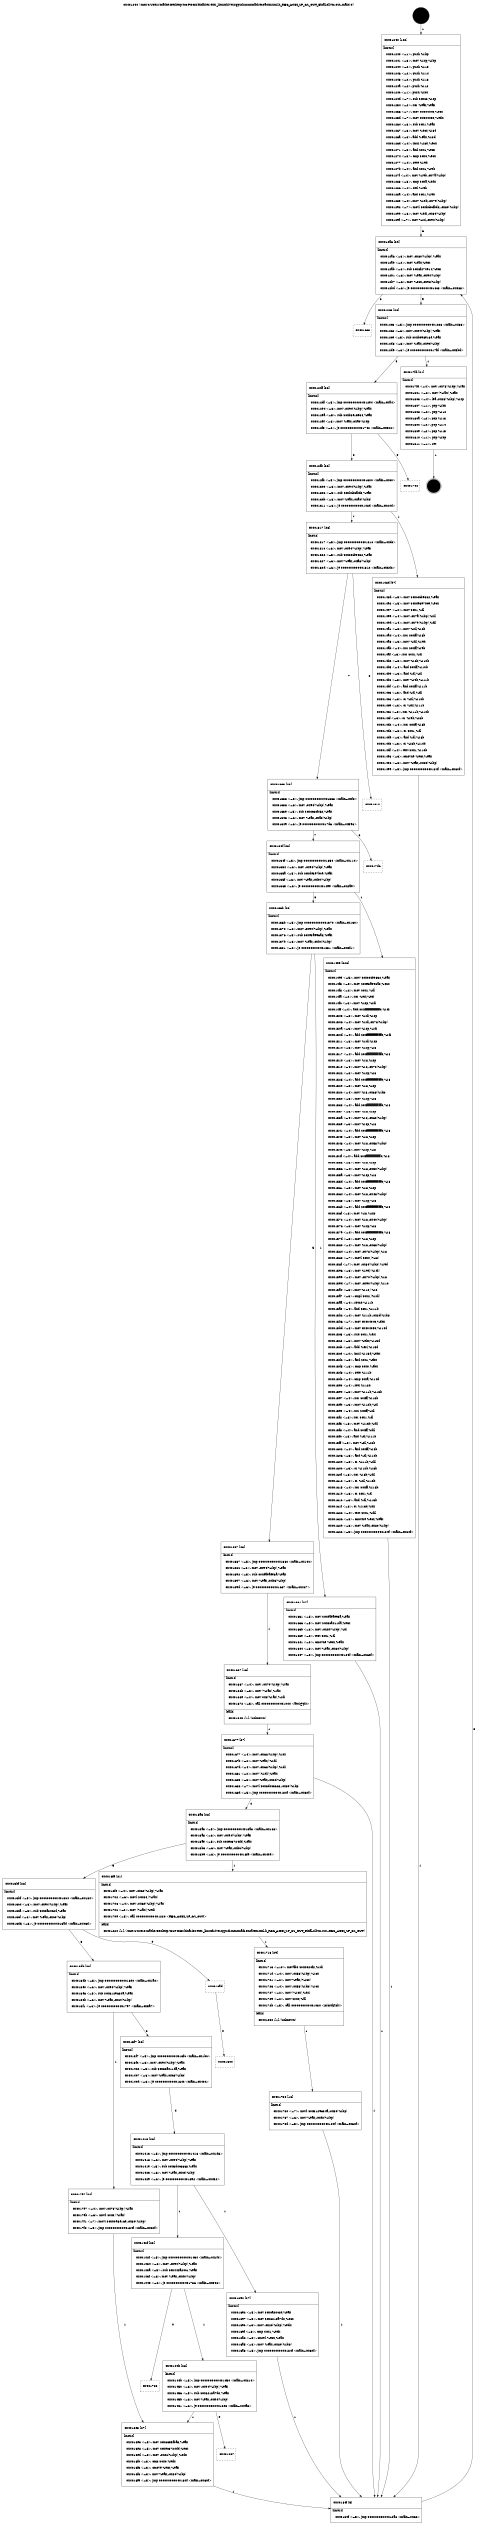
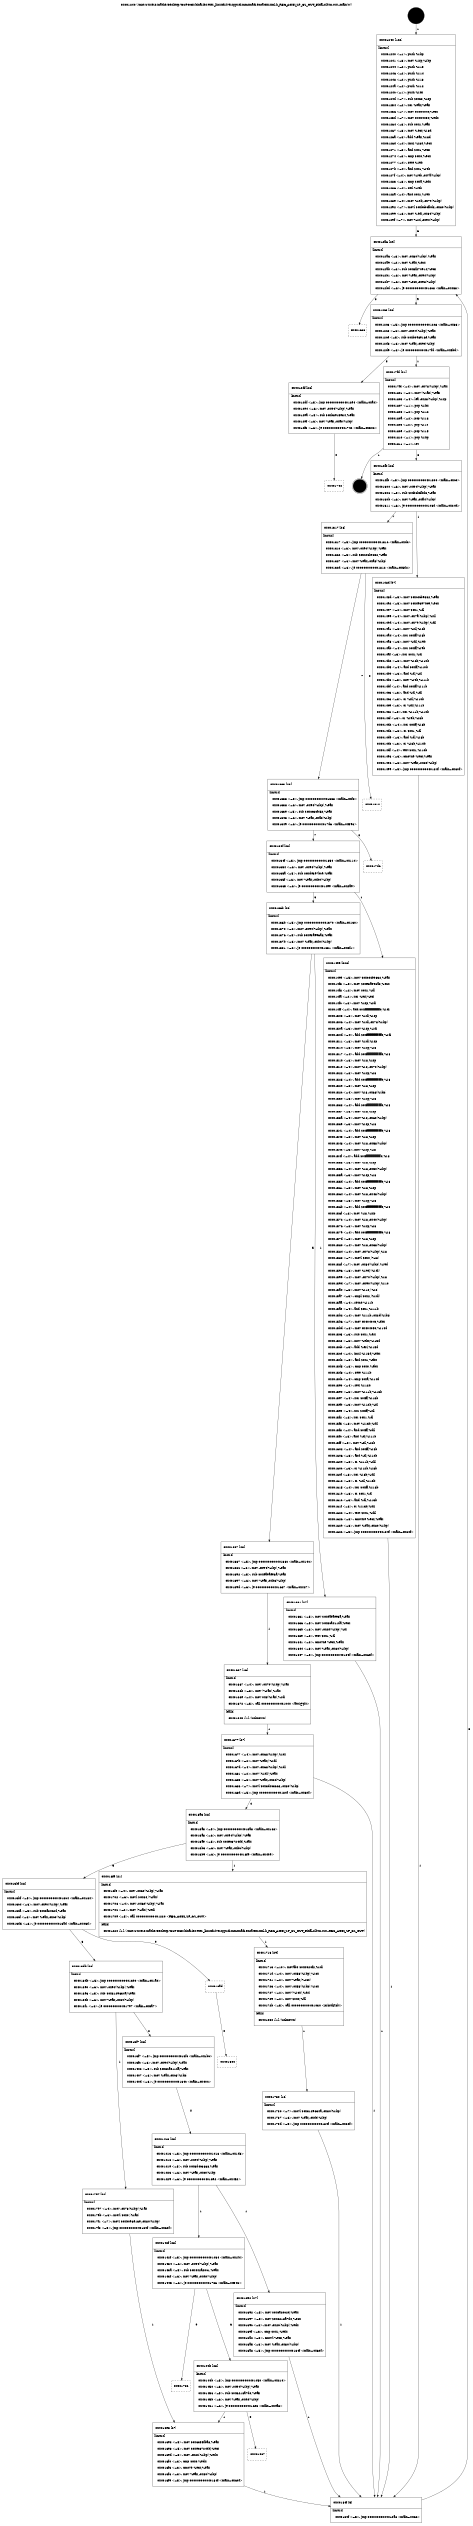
(352, 446) -> (416, 454)
(204, 2325) -> (230, 2325)
